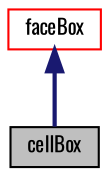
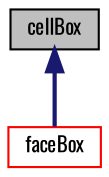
(55, 99) -> (55, 99)
